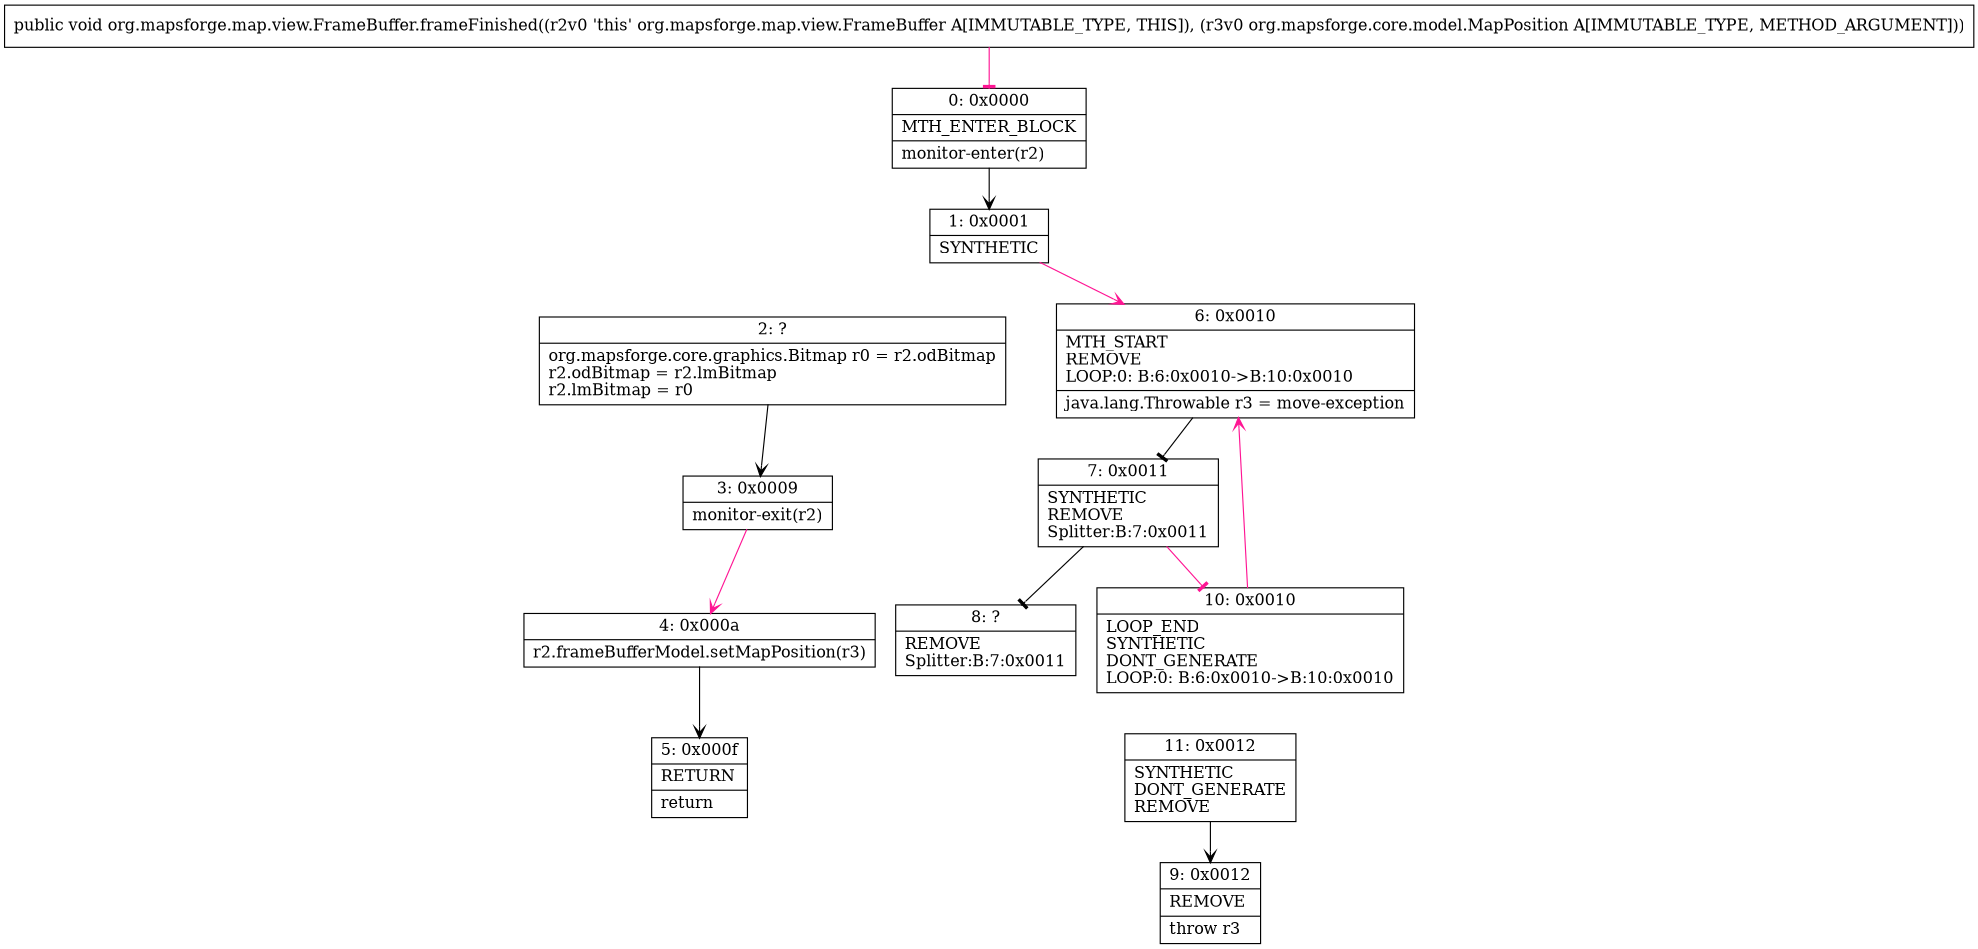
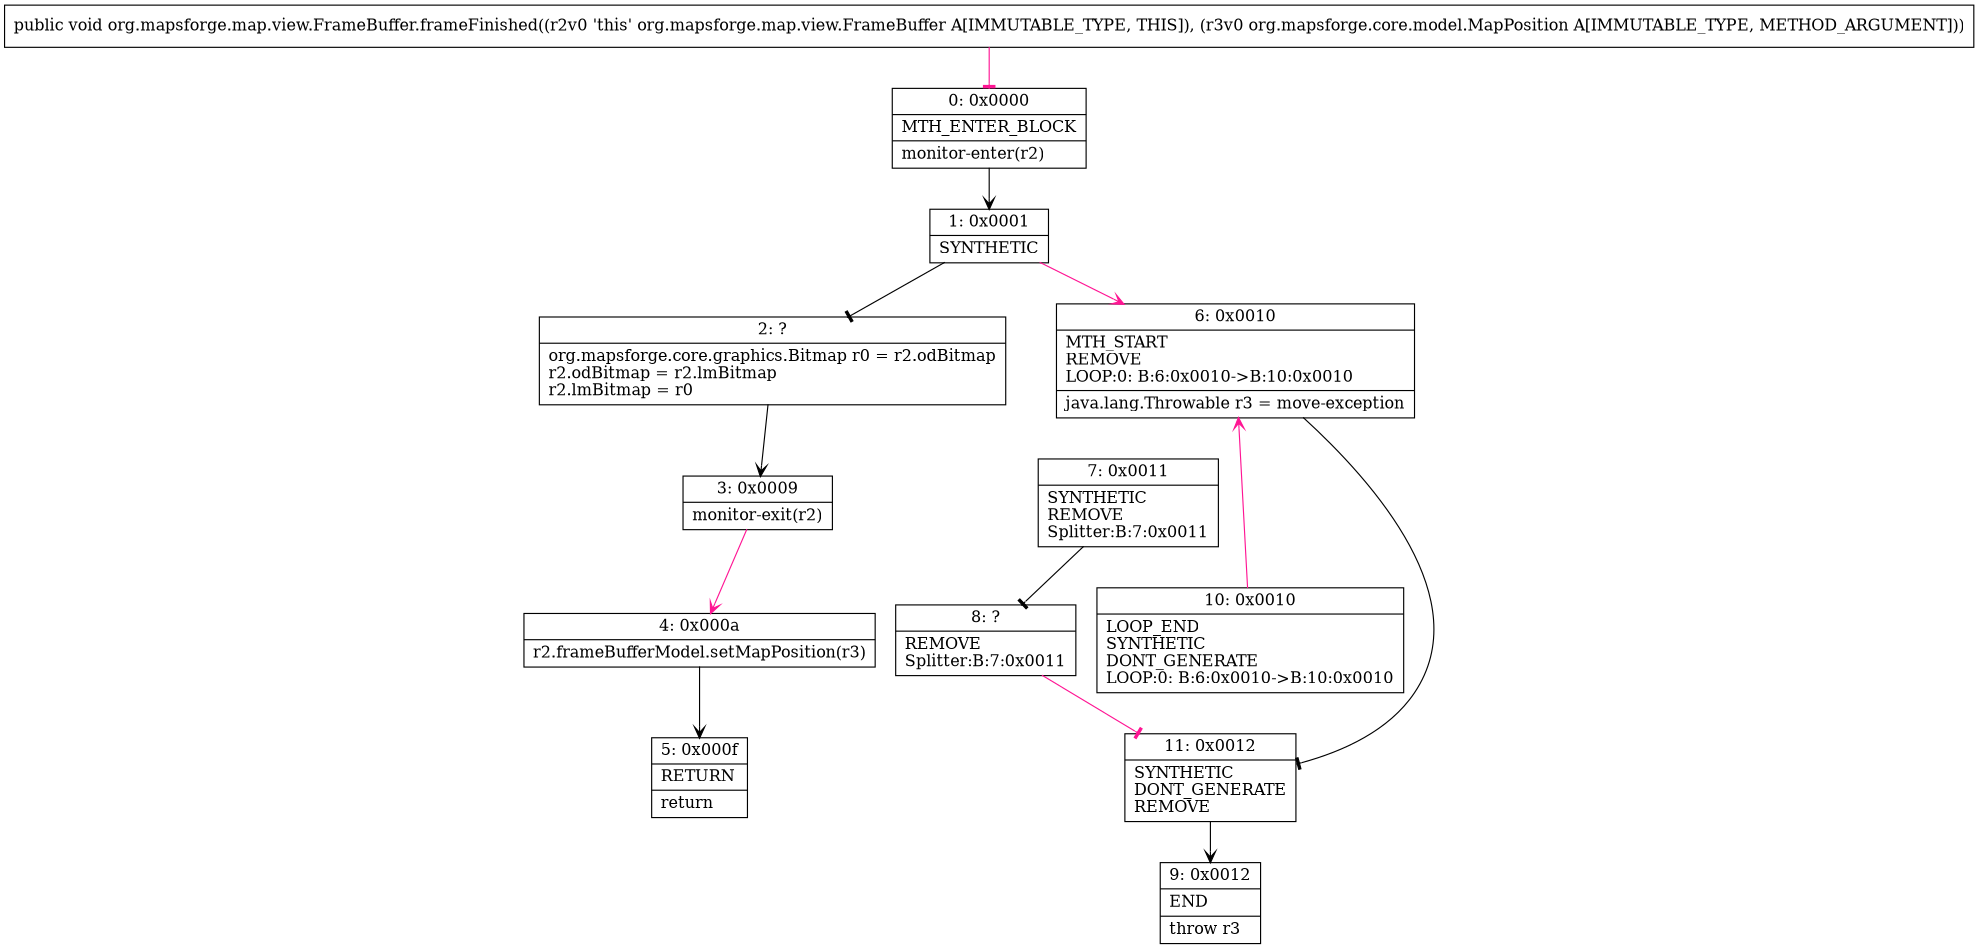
none -> (898, 289)
(1179, 436) -> (1430, 603)
(1184, 565) -> none
none -> (1088, 703)
(1208, 902) -> (1189, 902)
